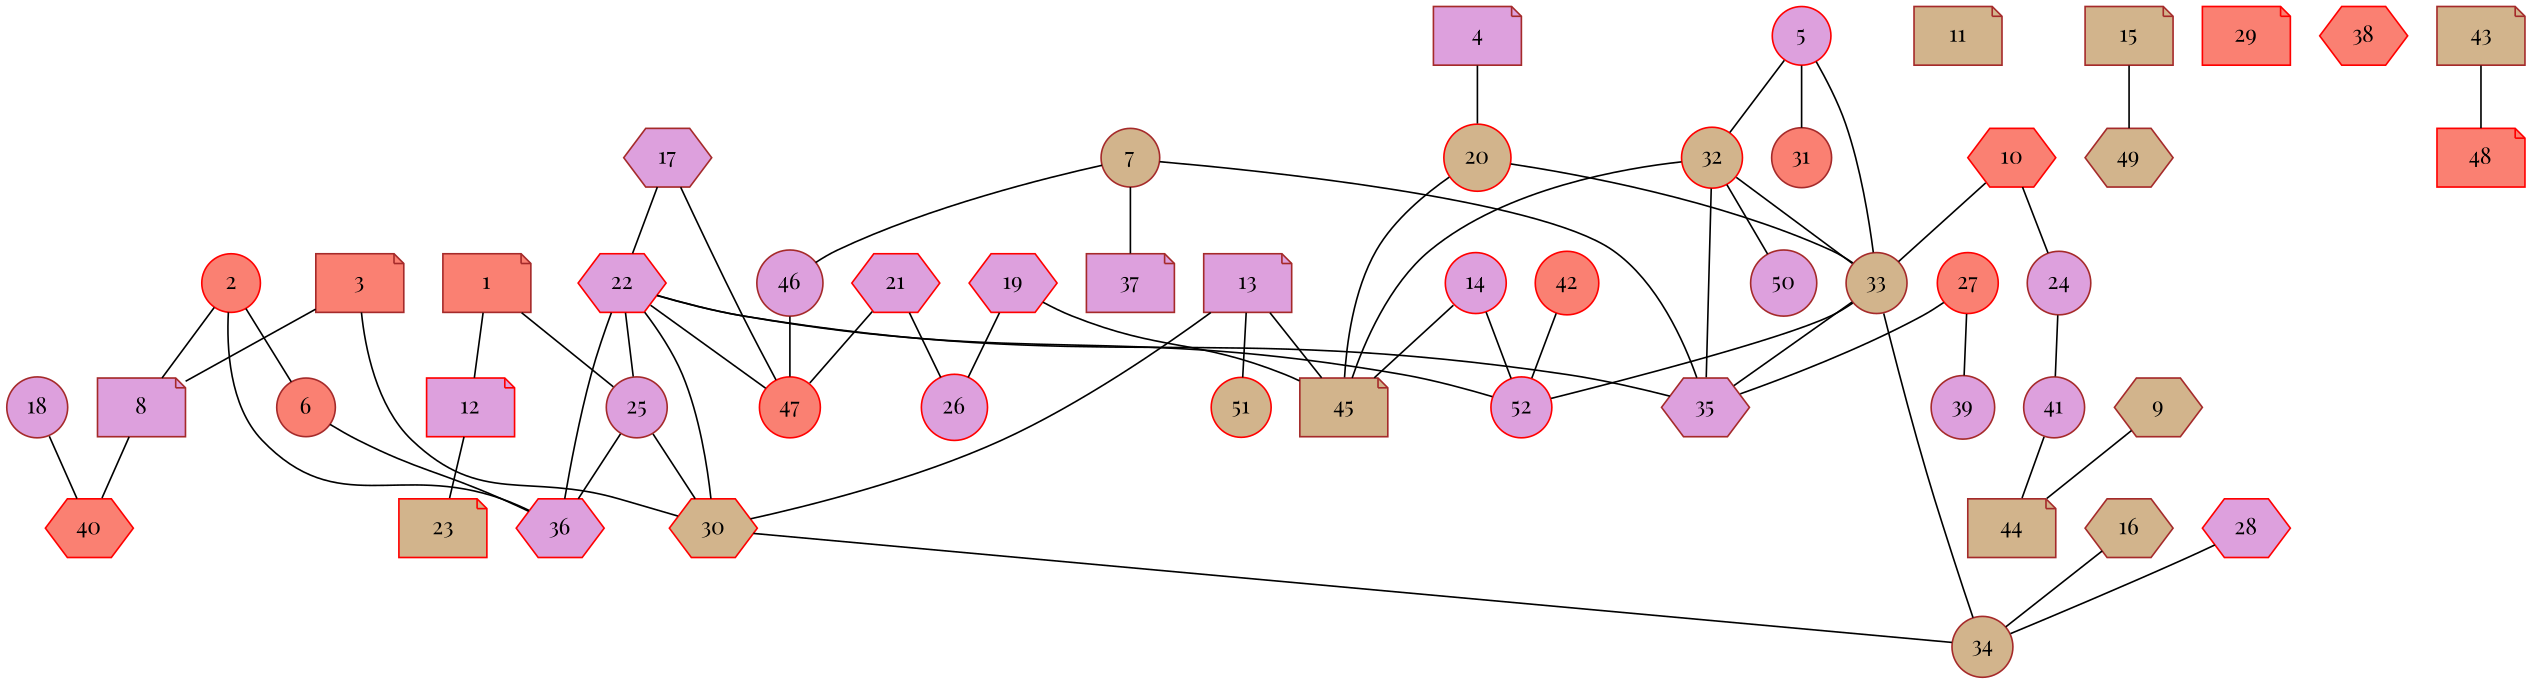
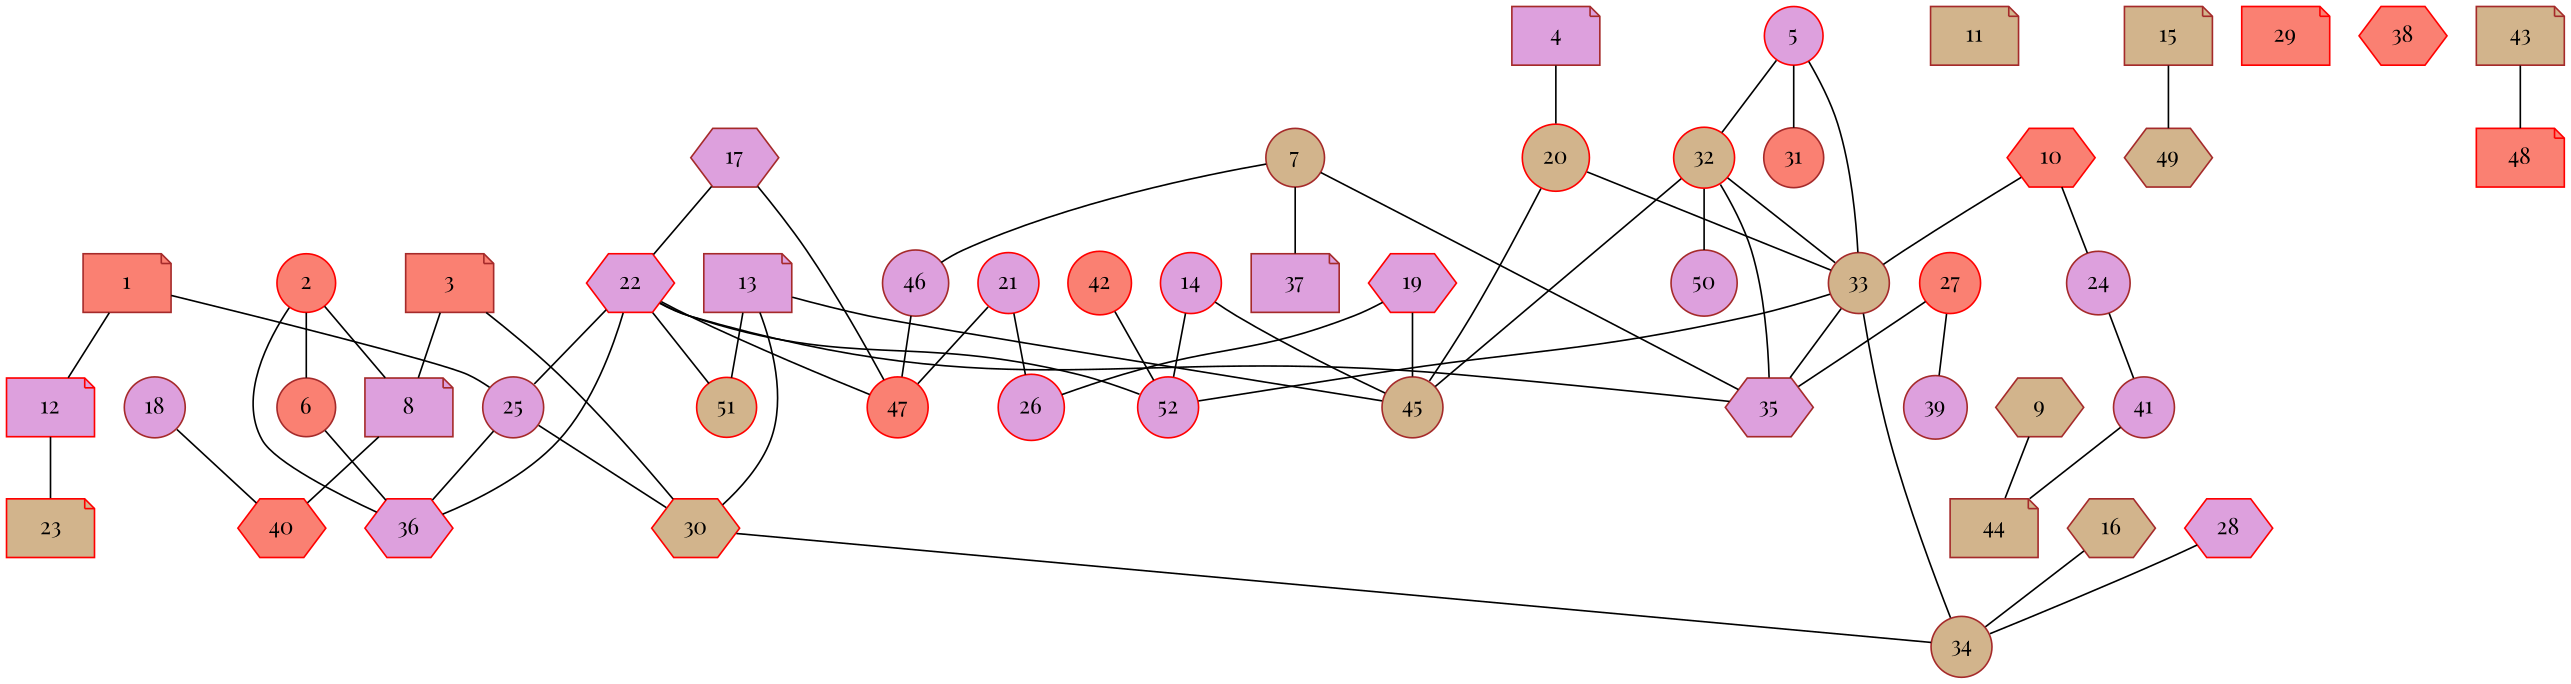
(896, 283) -> (1008, 283)
(692, 400) -> (681, 348)
(1344, 407) -> (1412, 407)
